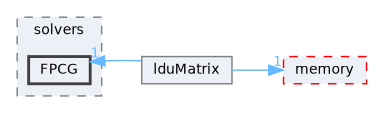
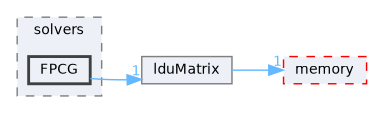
(123, 60) -> (110, 80)
